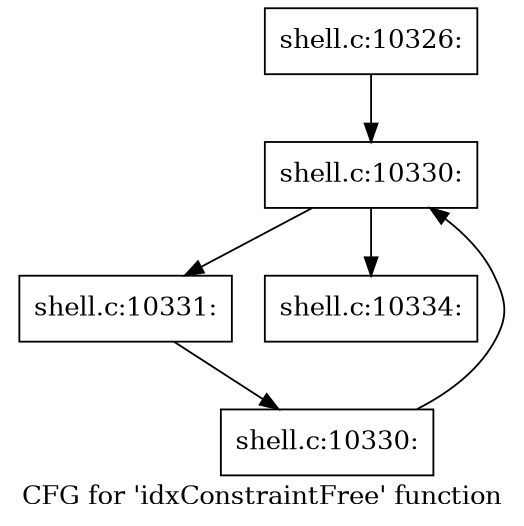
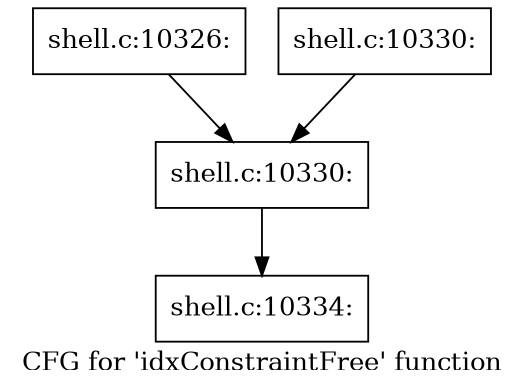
(126, 309) -> none
